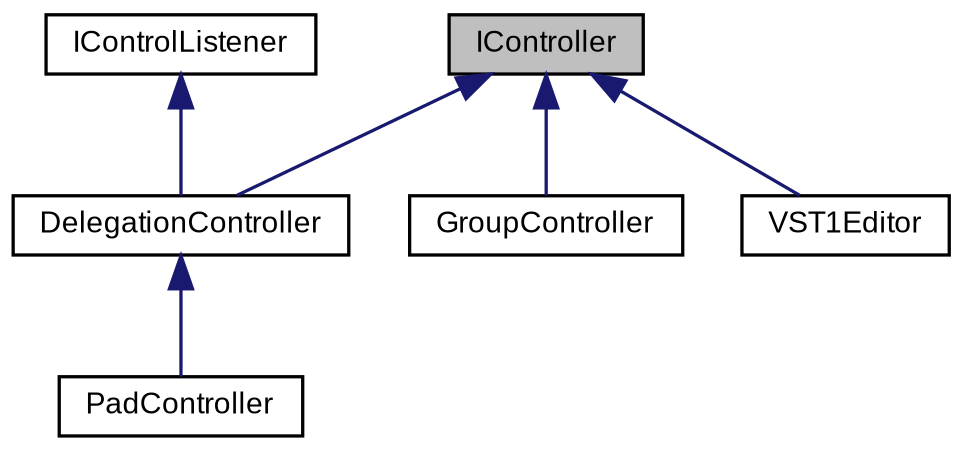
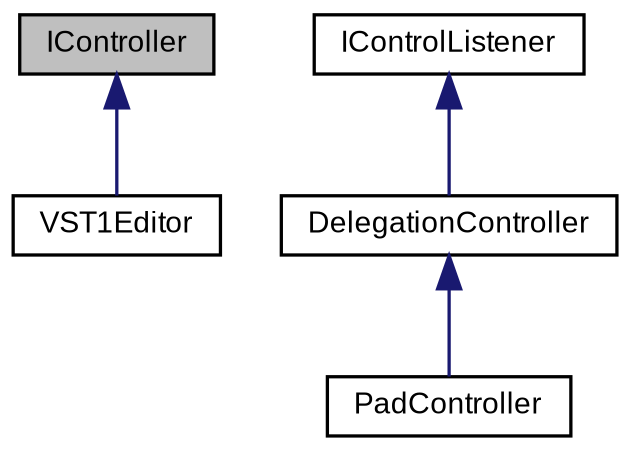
(349, 142) -> none
(546, 225) -> none
